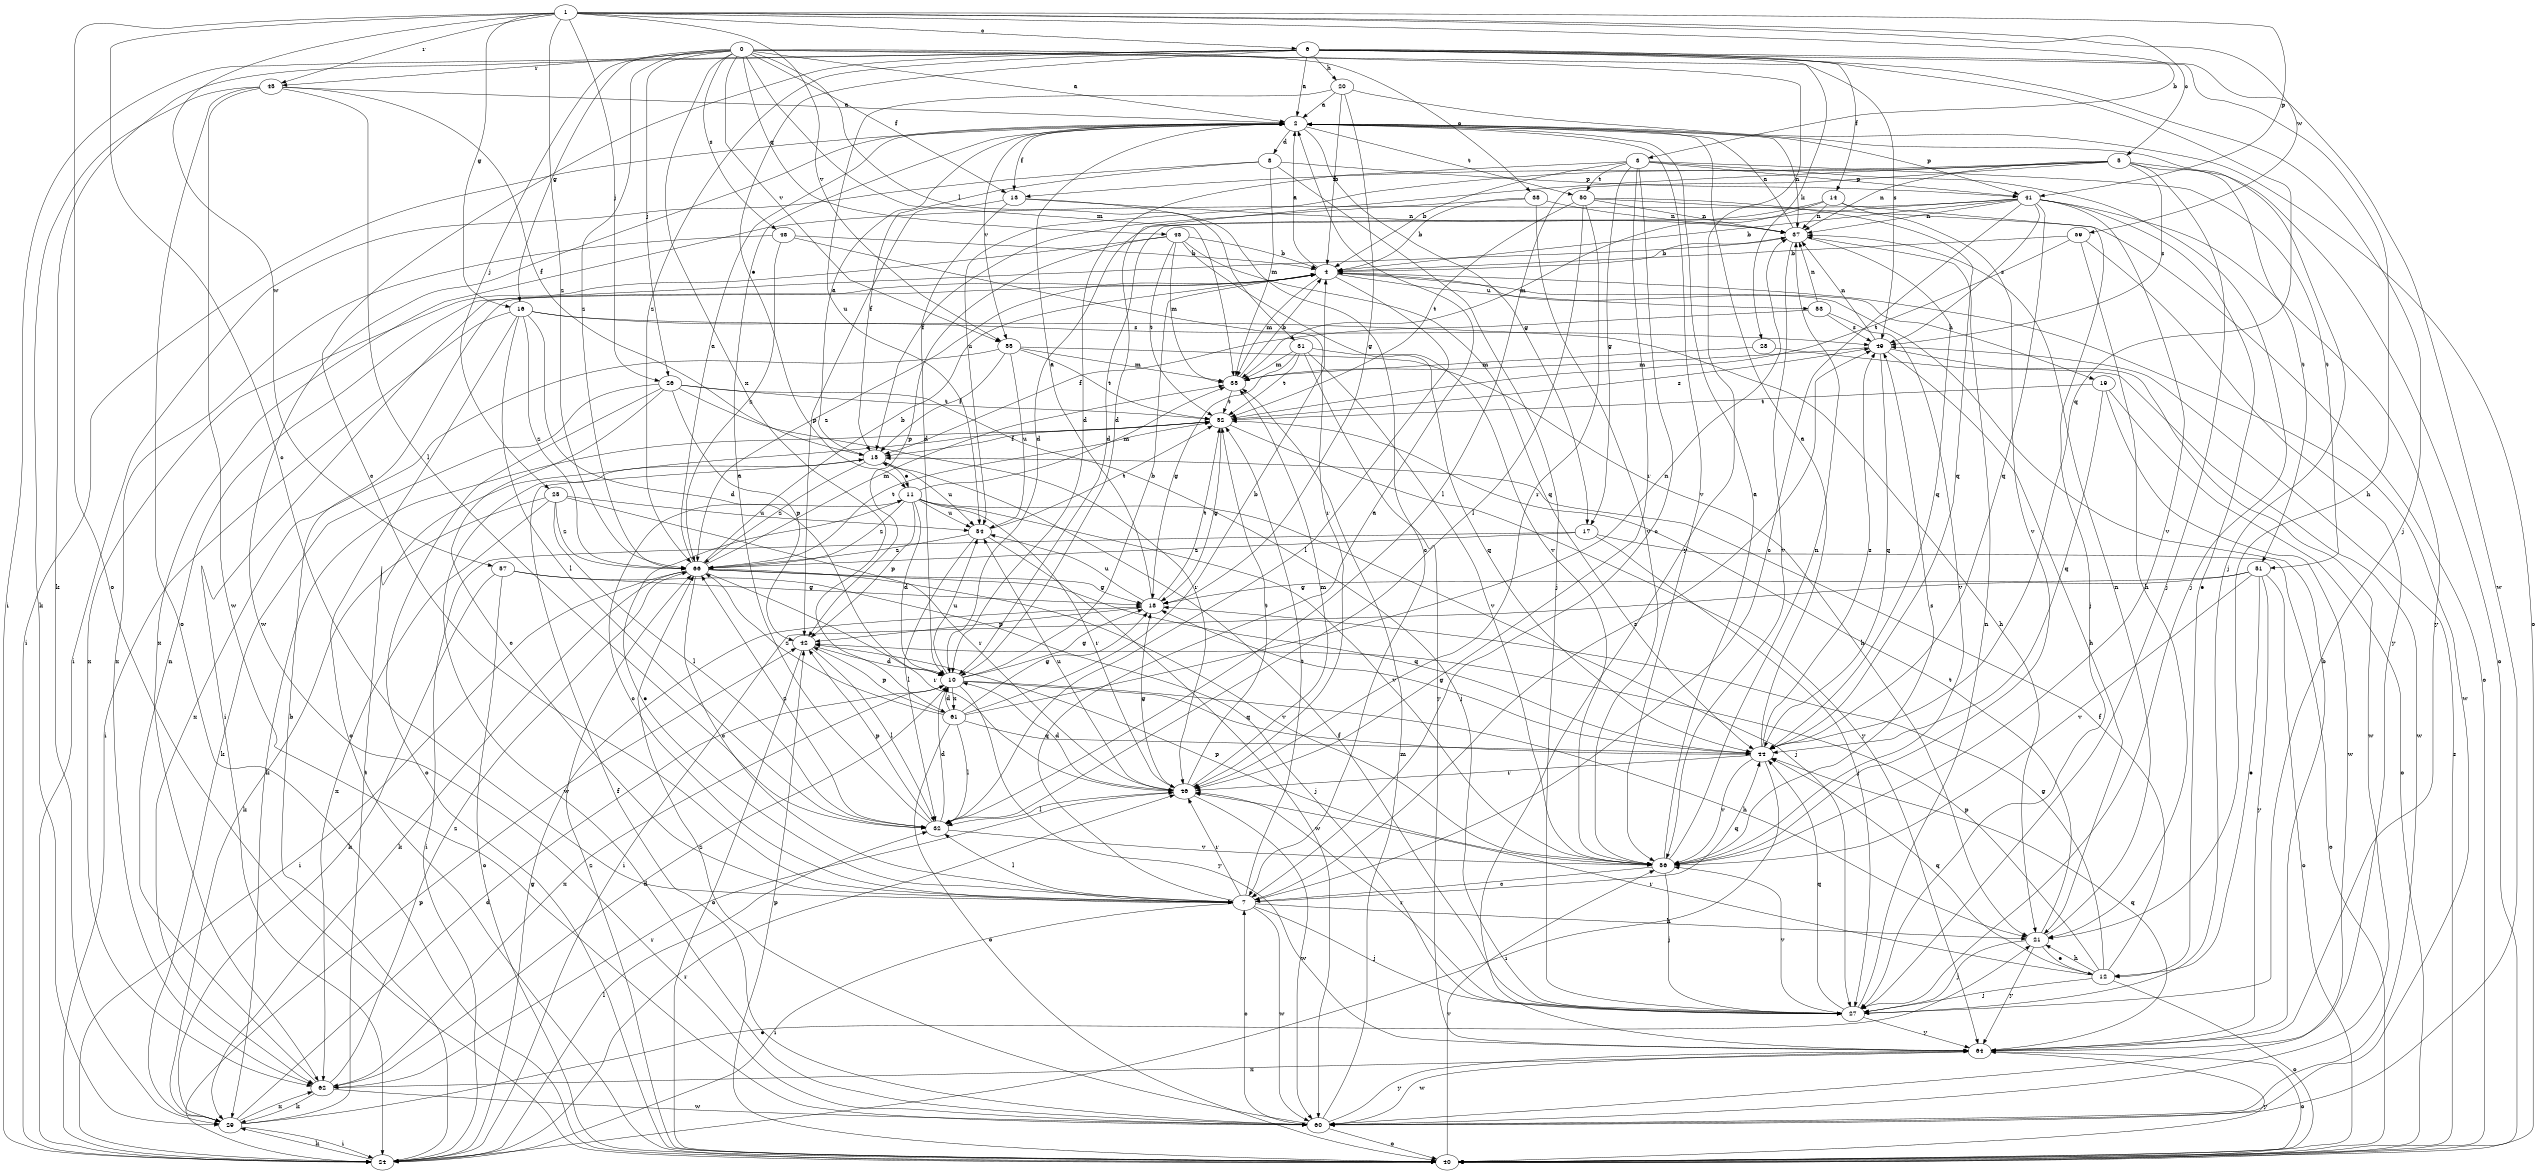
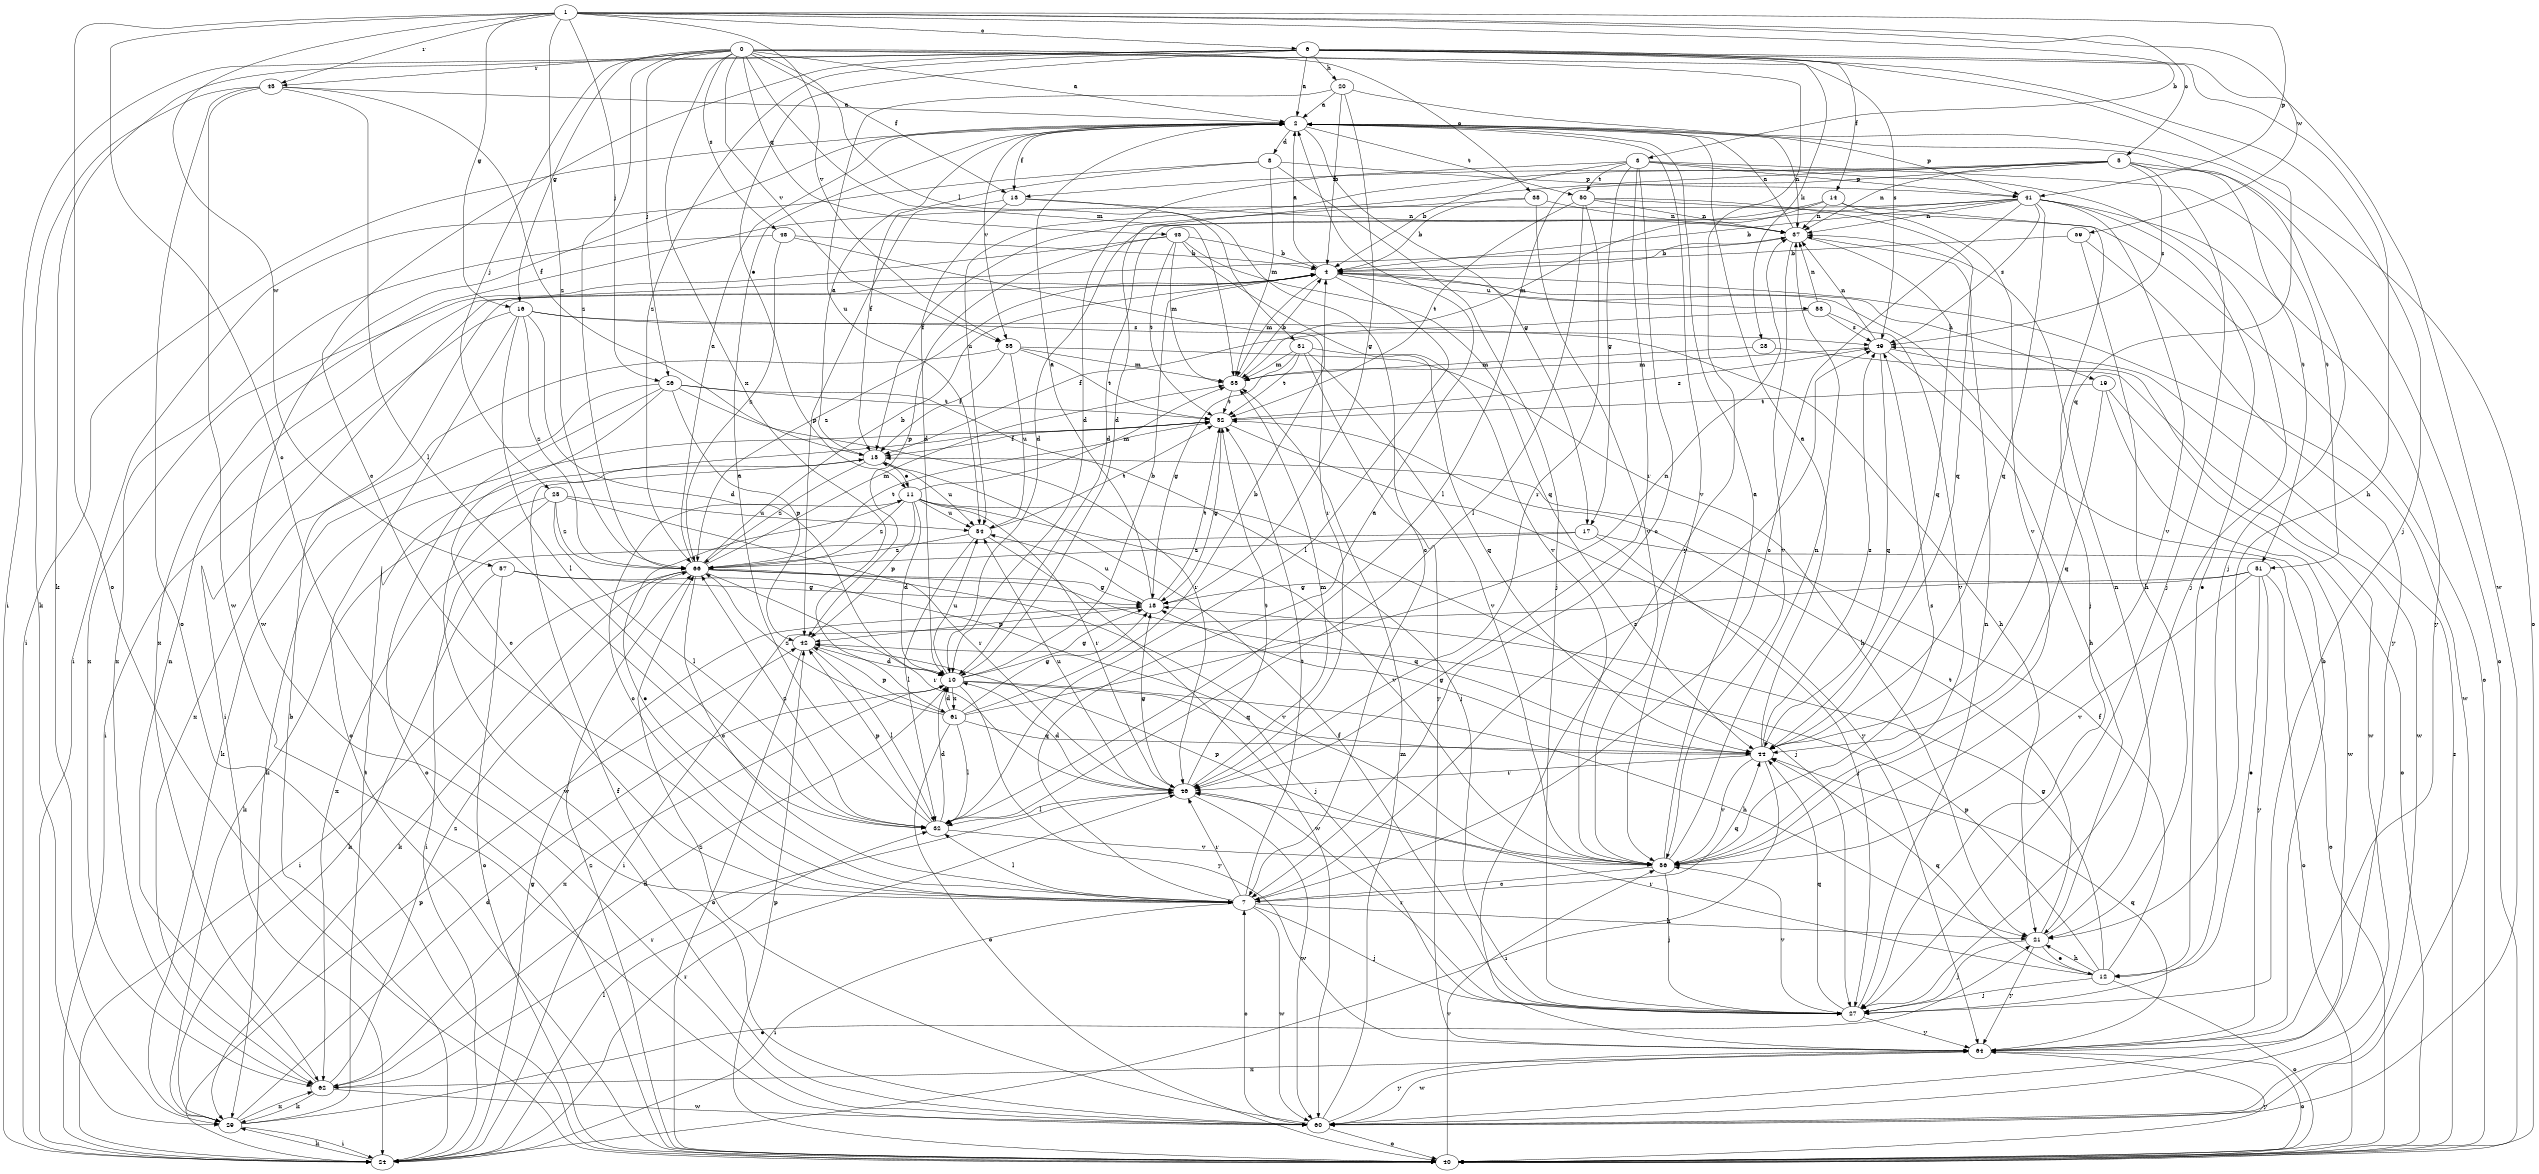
(1663, 367) -> none
